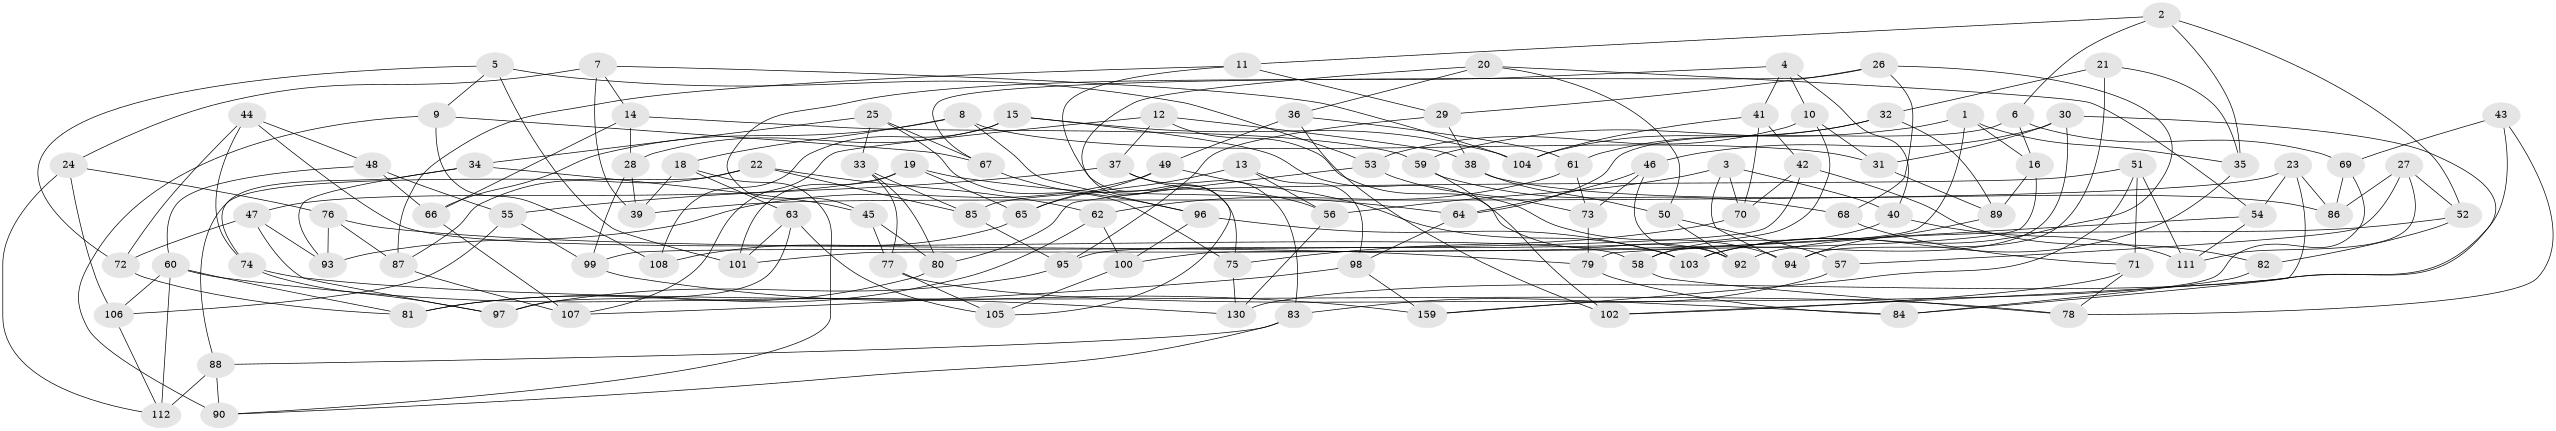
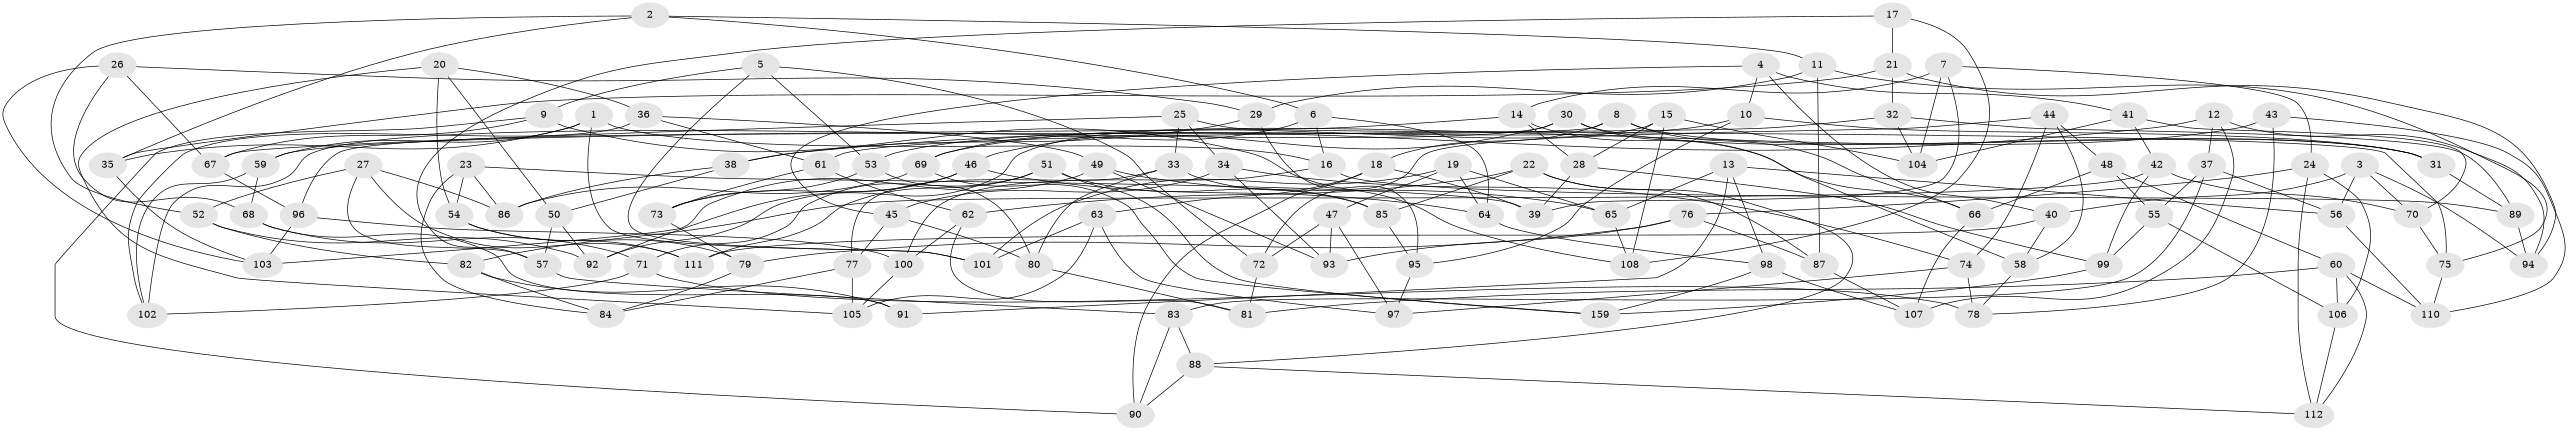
none -> (1893, 15)
none -> (904, 315)
(1236, 315) -> (2431, 315)
